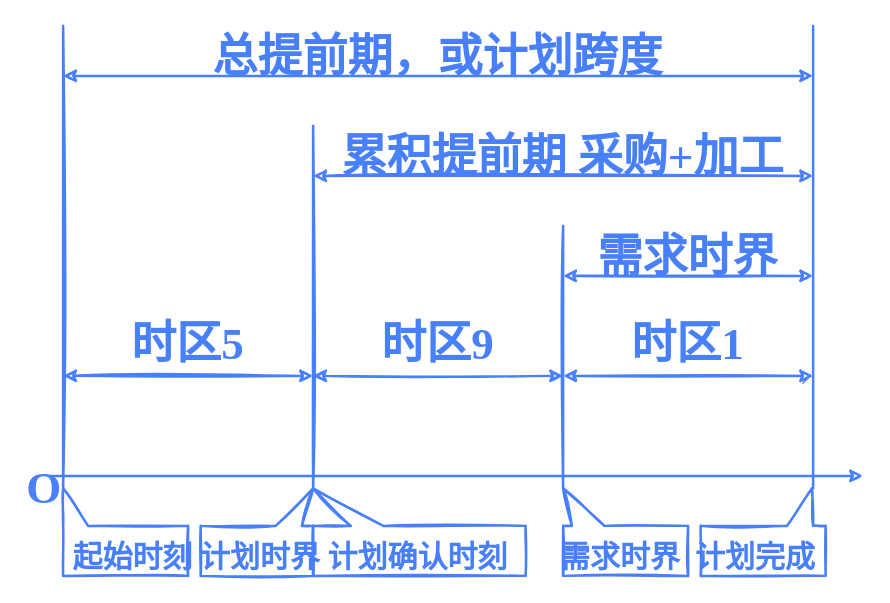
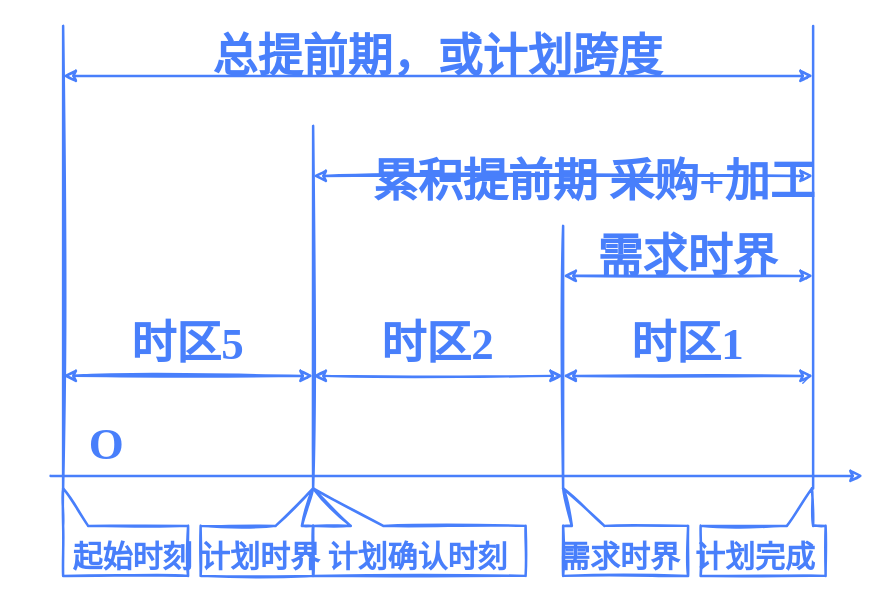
(563, 157) -> (594, 182)
(438, 344) -> (438, 344)
(44, 488) -> (107, 444)
